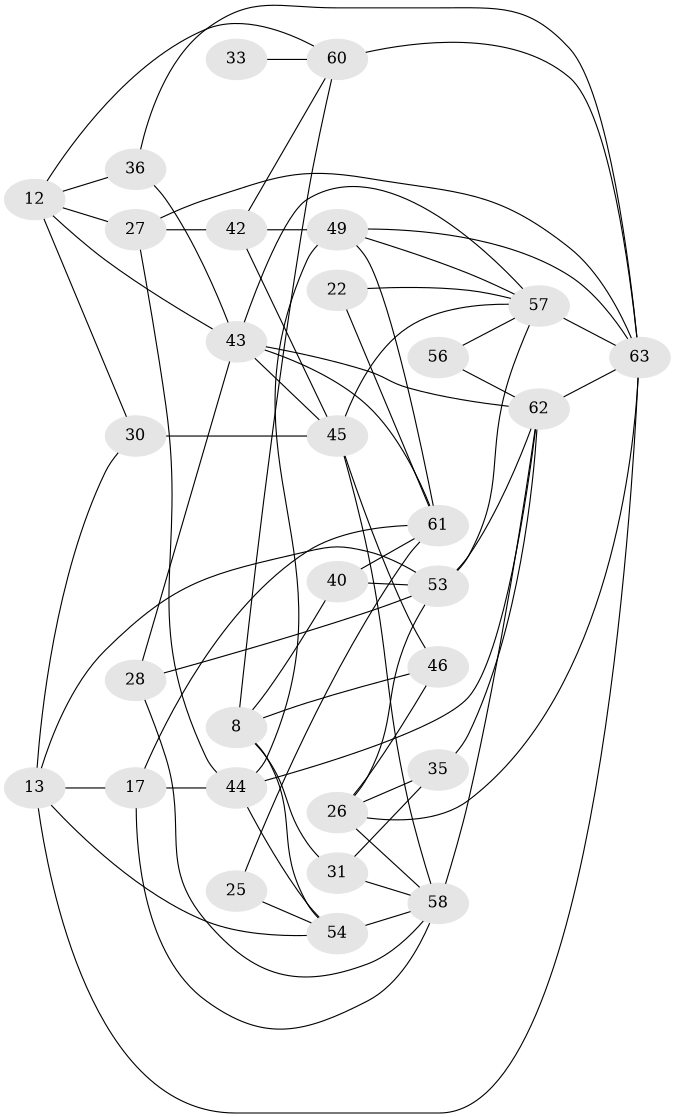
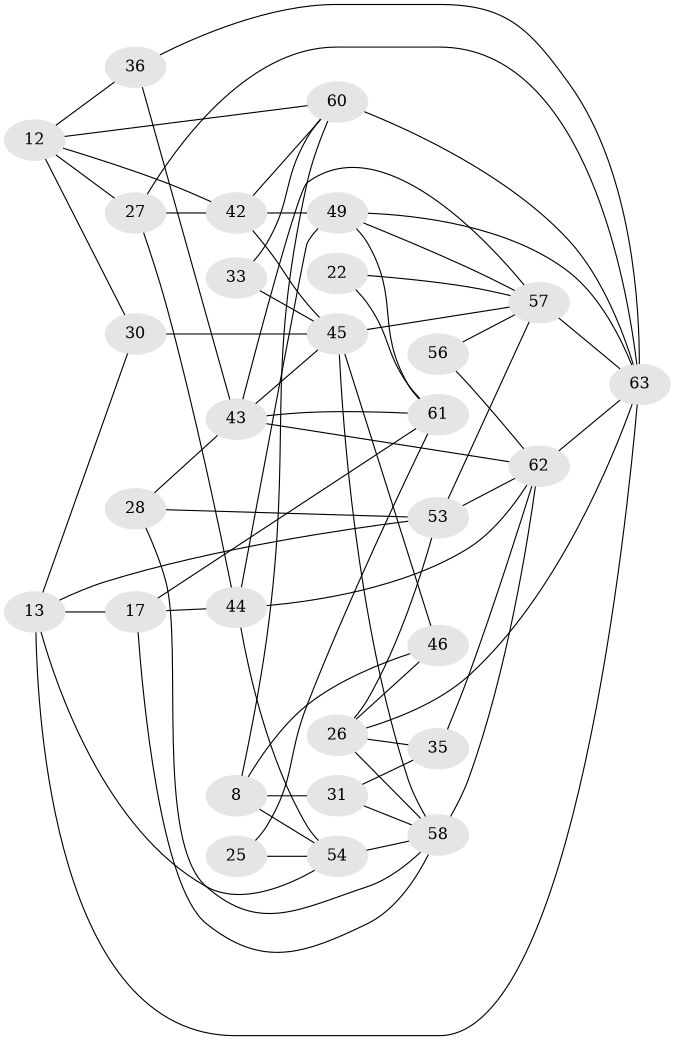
(129, 277) -> (138, 173)
none -> (280, 302)
(337, 582) -> none
